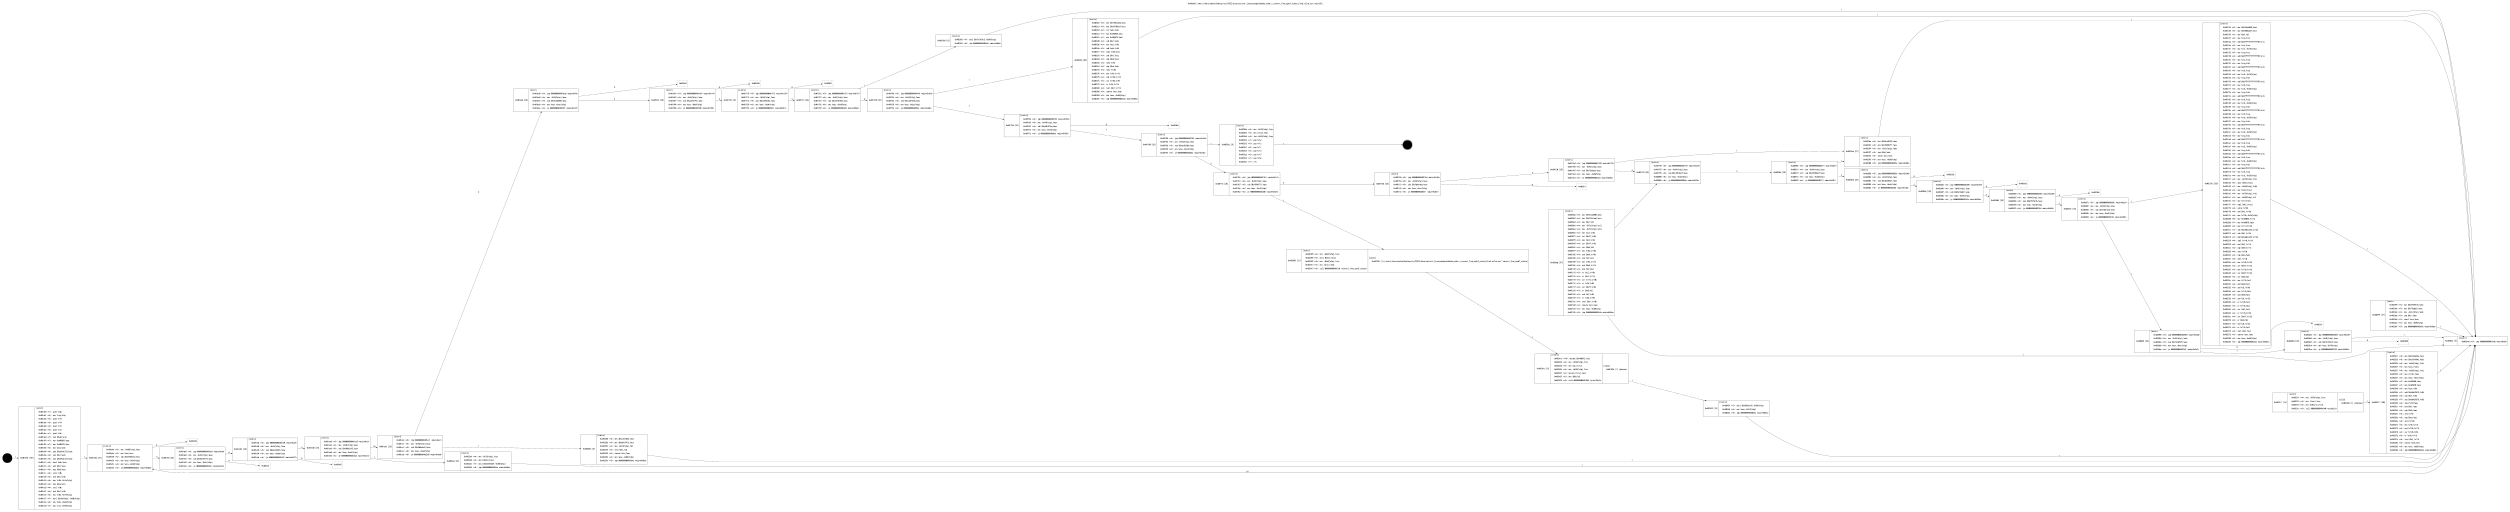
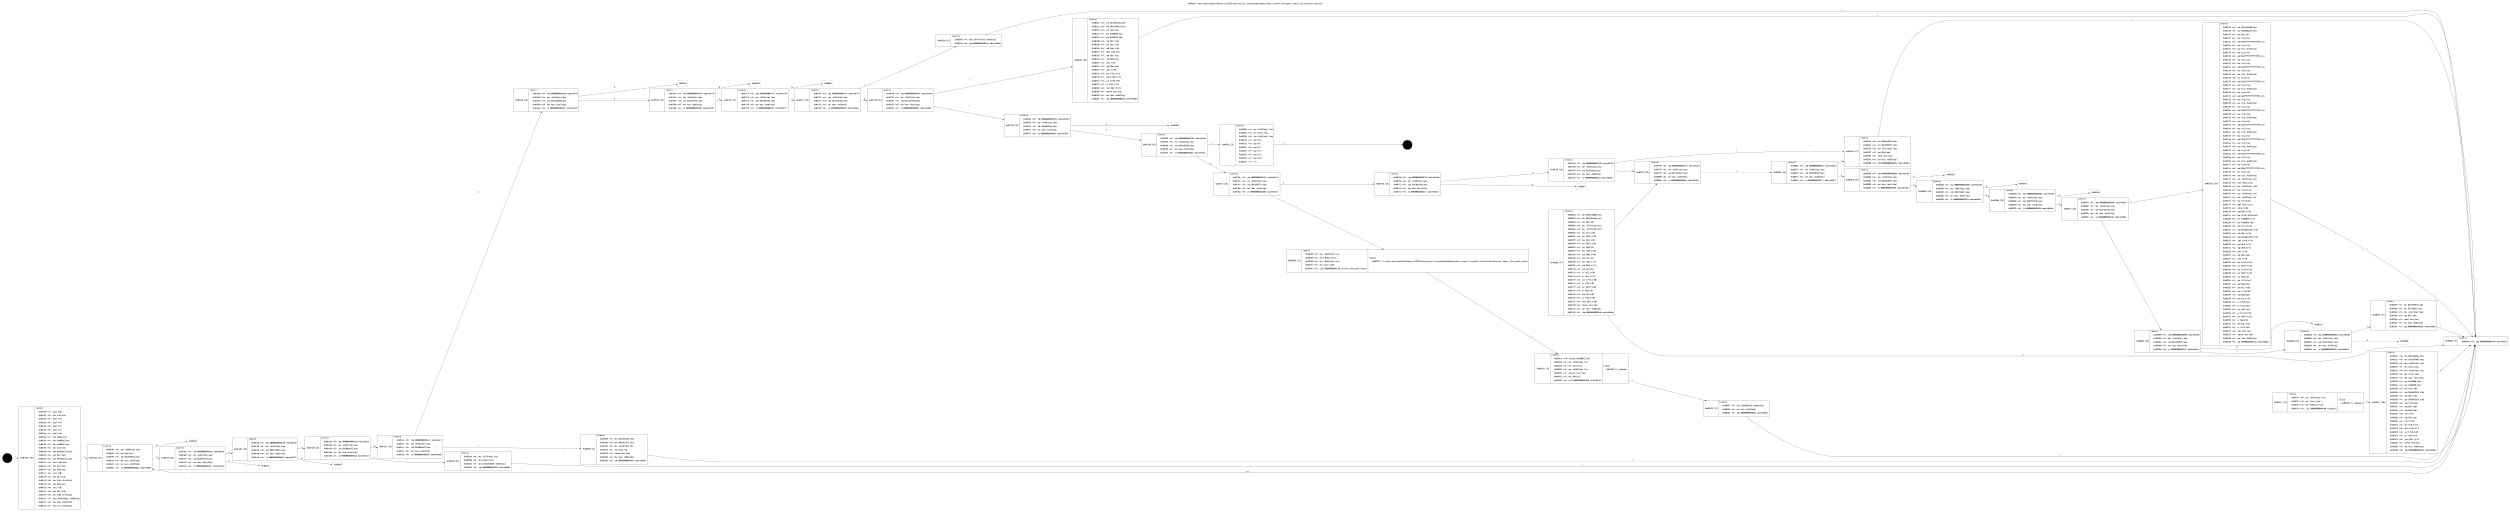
(2397, 336) -> (2360, 330)
